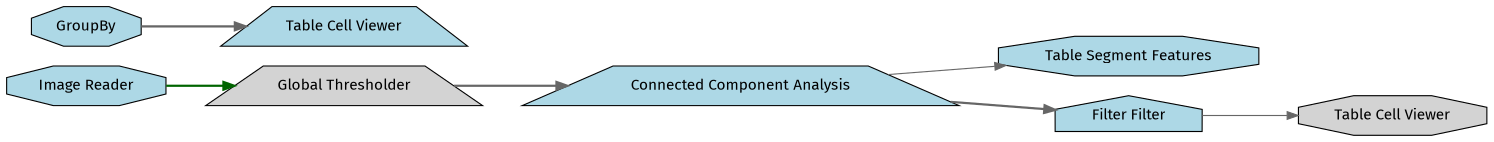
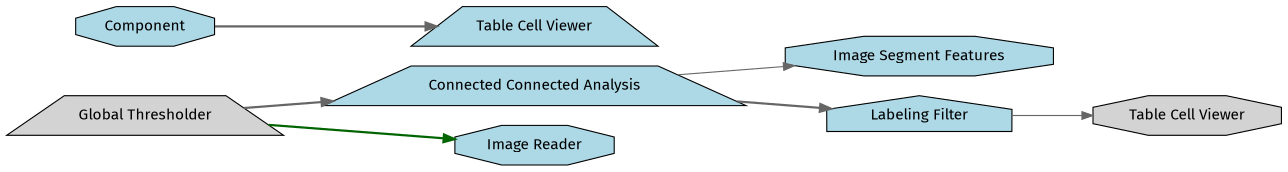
(86, 26) -> (145, 26)
(1129, 56) -> (919, 56)
(195, 86) -> (356, 132)
(741, 86) -> (535, 86)
(1129, 116) -> (919, 116)
